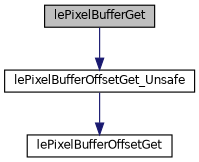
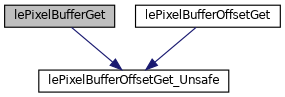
(100, 108) -> (175, 45)
